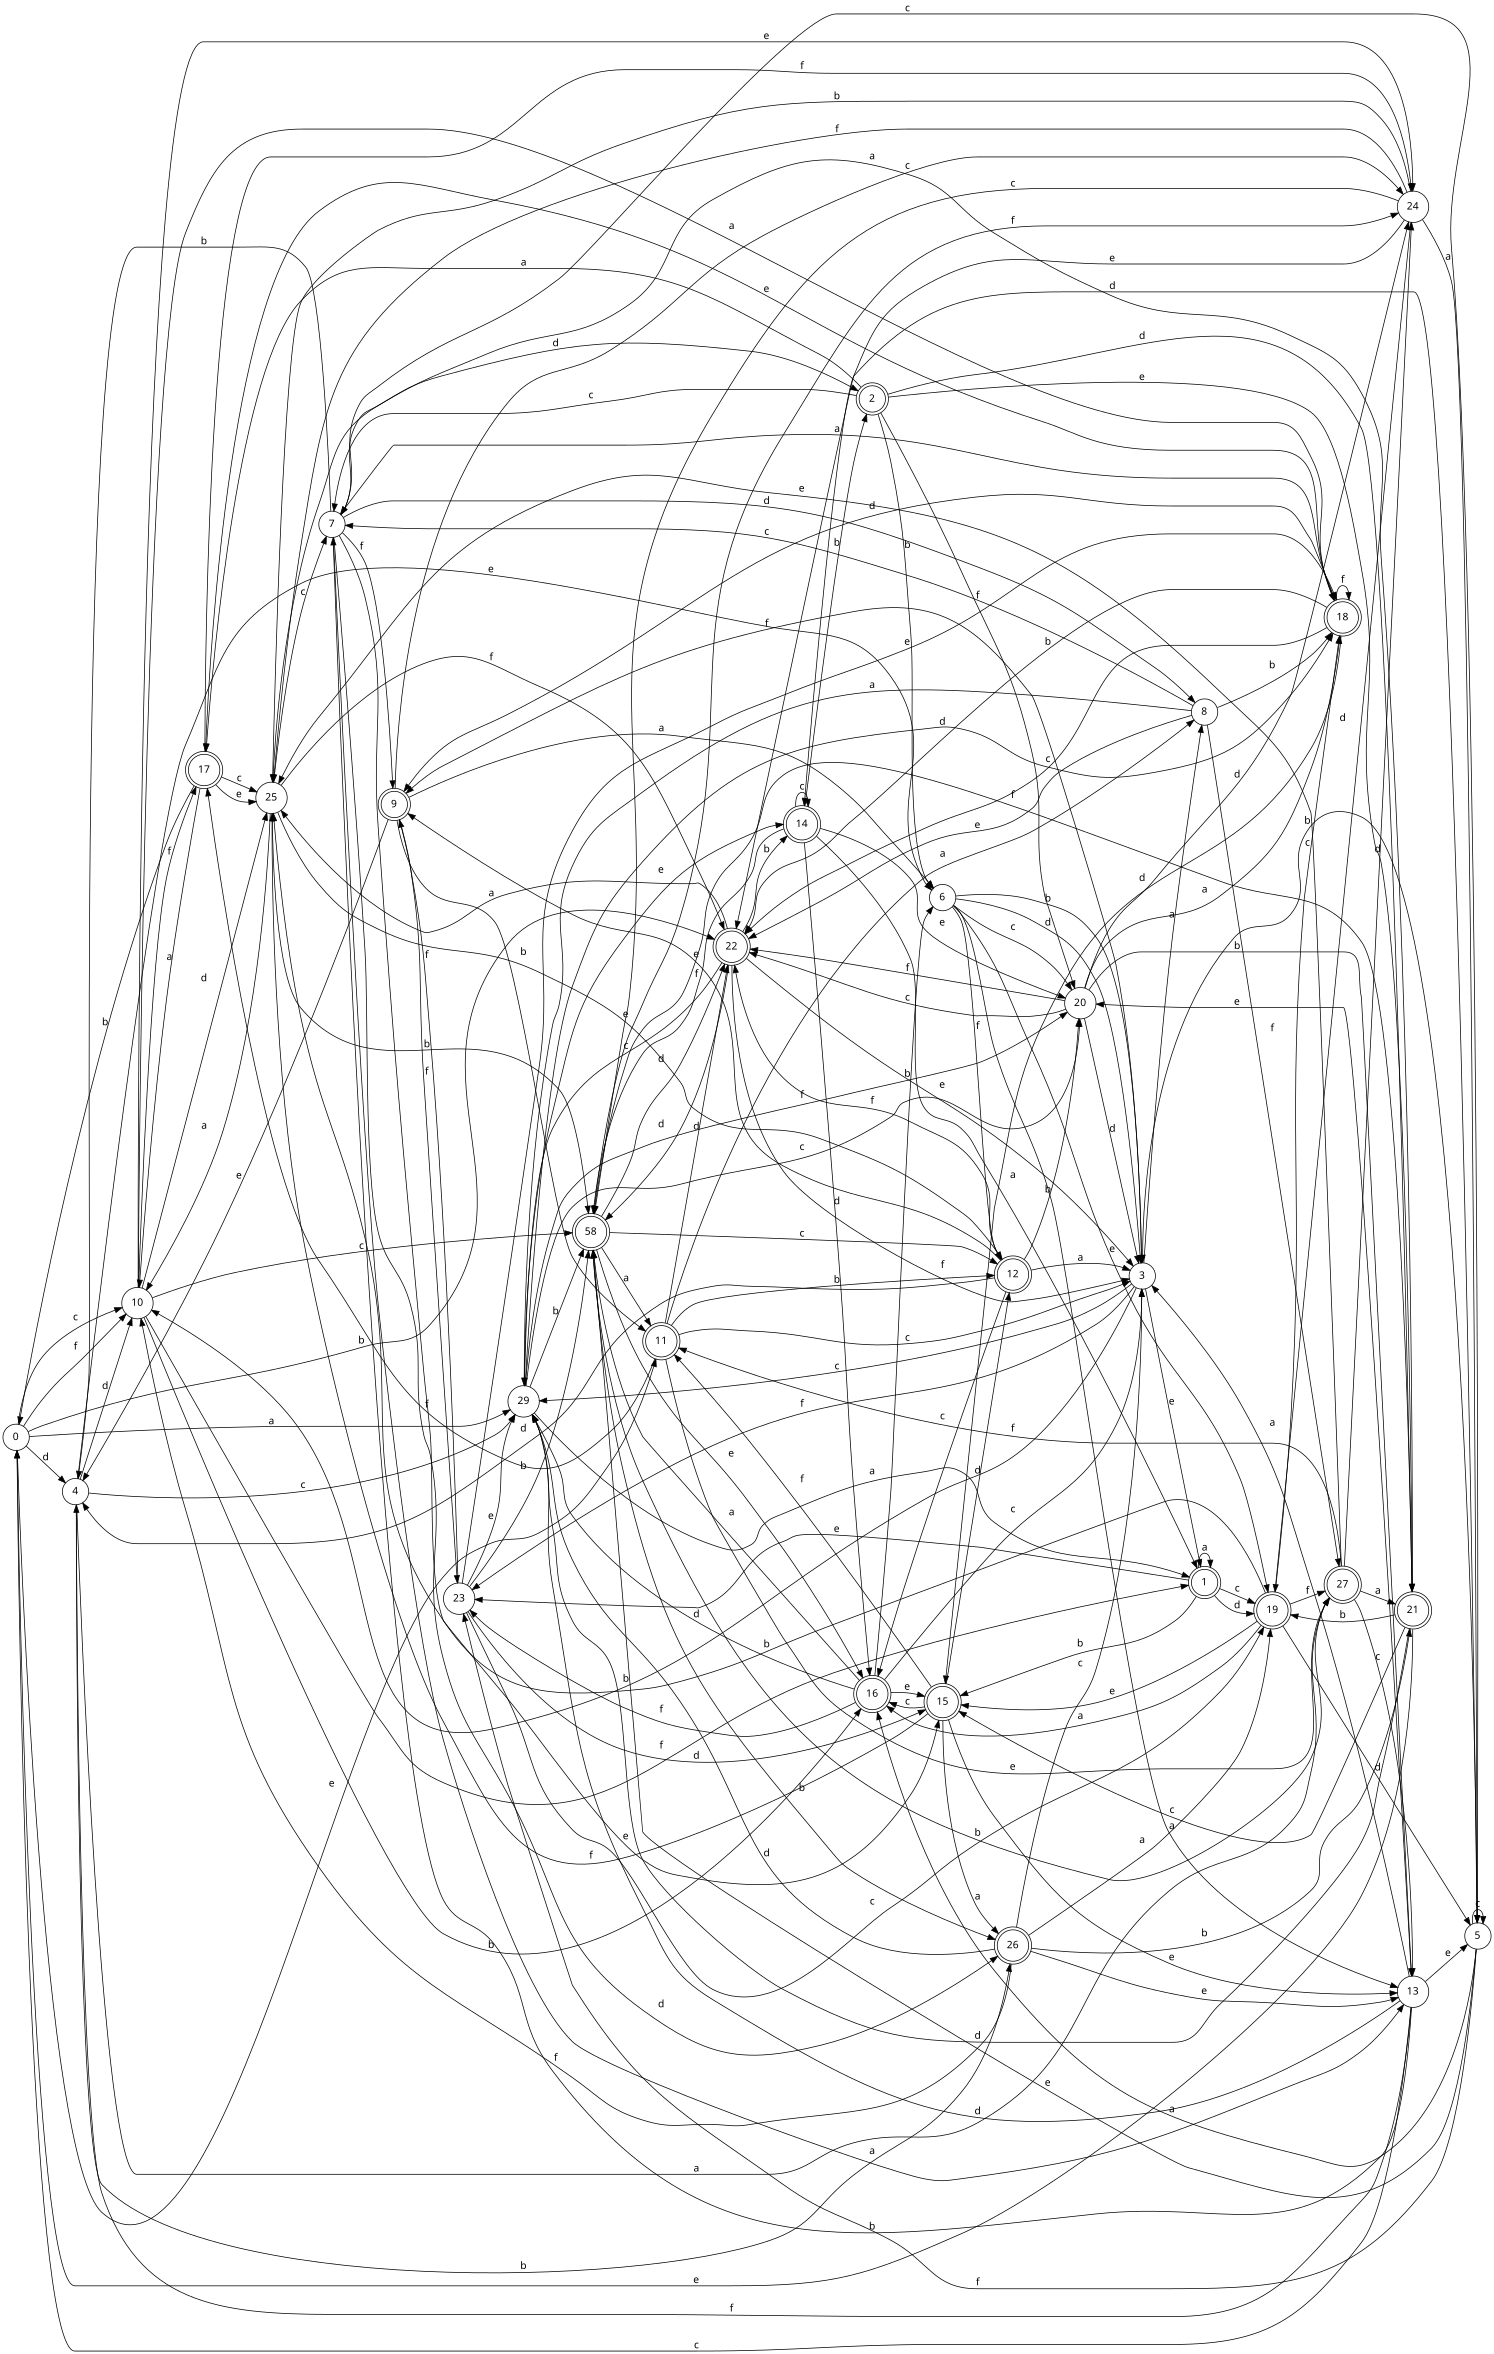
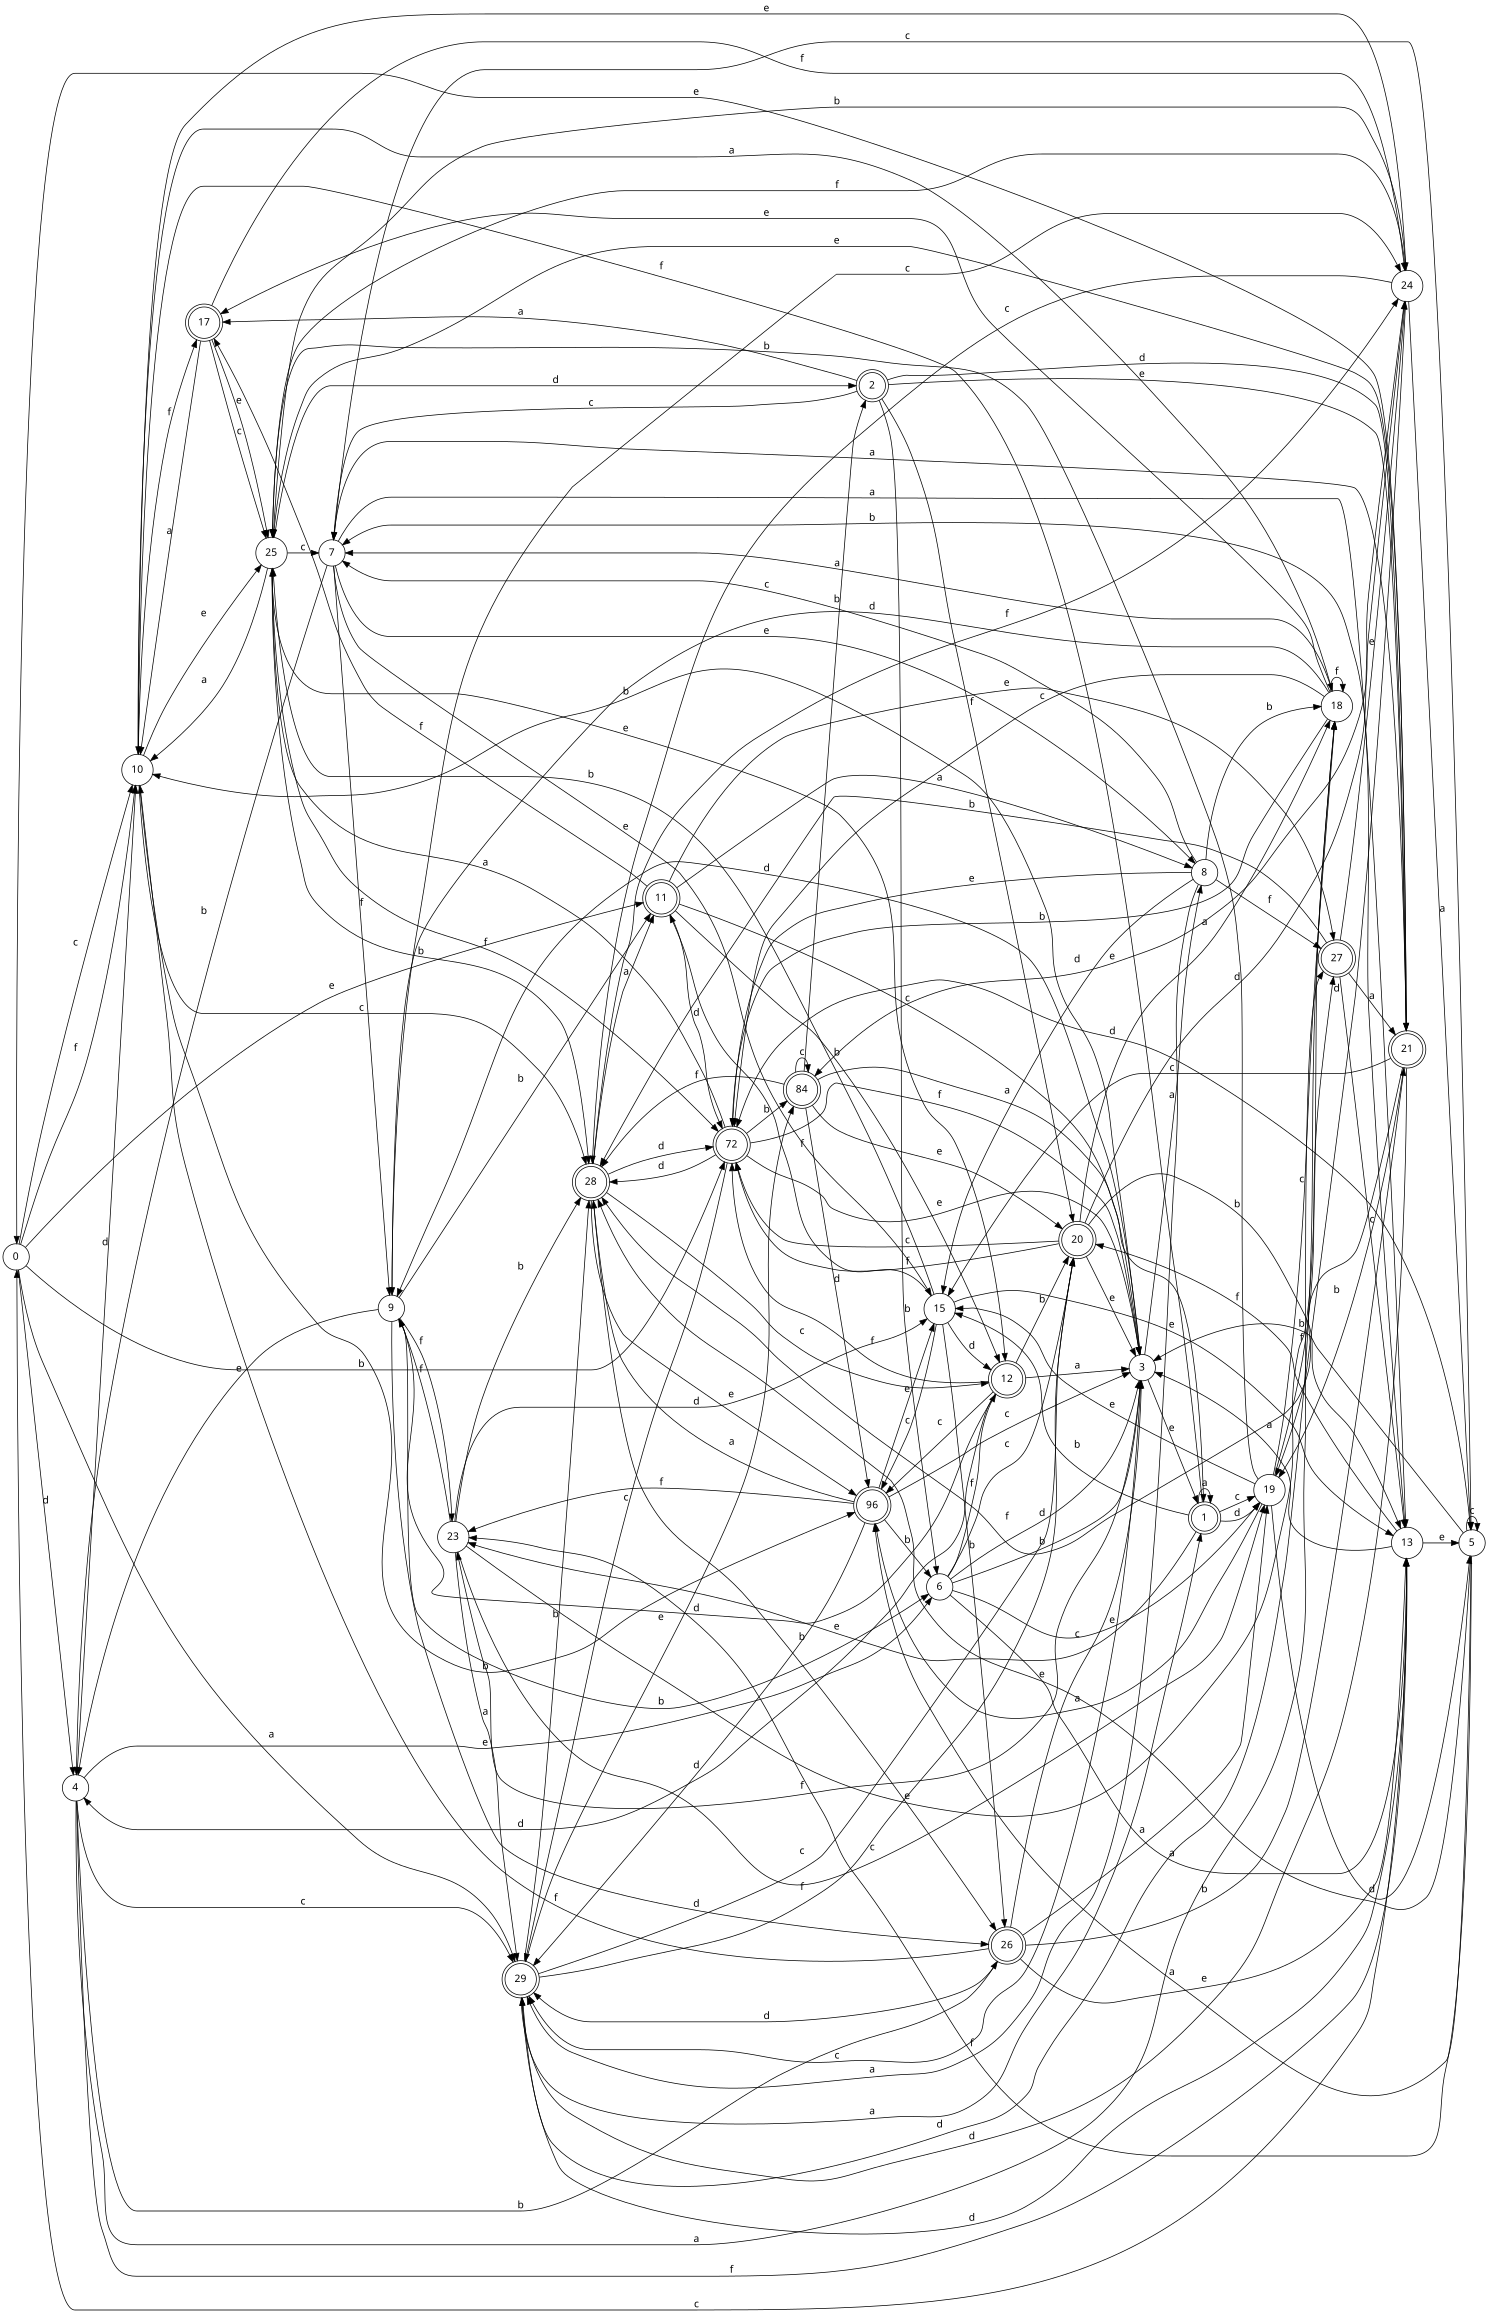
(767, 501) -> (767, 631)
(1343, 617) -> (1337, 706)
(1139, 620) -> (1126, 303)
(767, 624) -> (767, 869)
(661, 729) -> (661, 1702)
(394, 804) -> (391, 1308)
(802, 824) -> (802, 1090)
(1378, 850) -> (1372, 642)
(732, 947) -> (732, 1145)
(696, 954) -> (696, 1609)
(204, 979) -> (204, 613)
(1237, 1002) -> (1237, 1298)
(1080, 1003) -> (1077, 1240)
(98, 1064) -> none
(1017, 1096) -> (1035, 1061)
(1113, 1129) -> (1113, 1298)
(591, 1232) -> (591, 1182)
(524, 1401) -> (521, 1979)
(1050, 1440) -> none
(426, 1441) -> (490, 1825)
(491, 1516) -> (486, 1712)
(1272, 1610) -> (1269, 1490)
(872, 1694) -> (872, 1506)
(943, 1702) -> (940, 1309)
(520, 1802) -> (870, 339)
(591, 1856) -> (591, 775)
(978, 1897) -> (972, 1546)
(486, 2314) -> (757, 2276)
